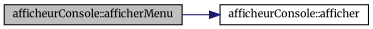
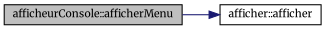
(294, 15) -> (271, 15)
